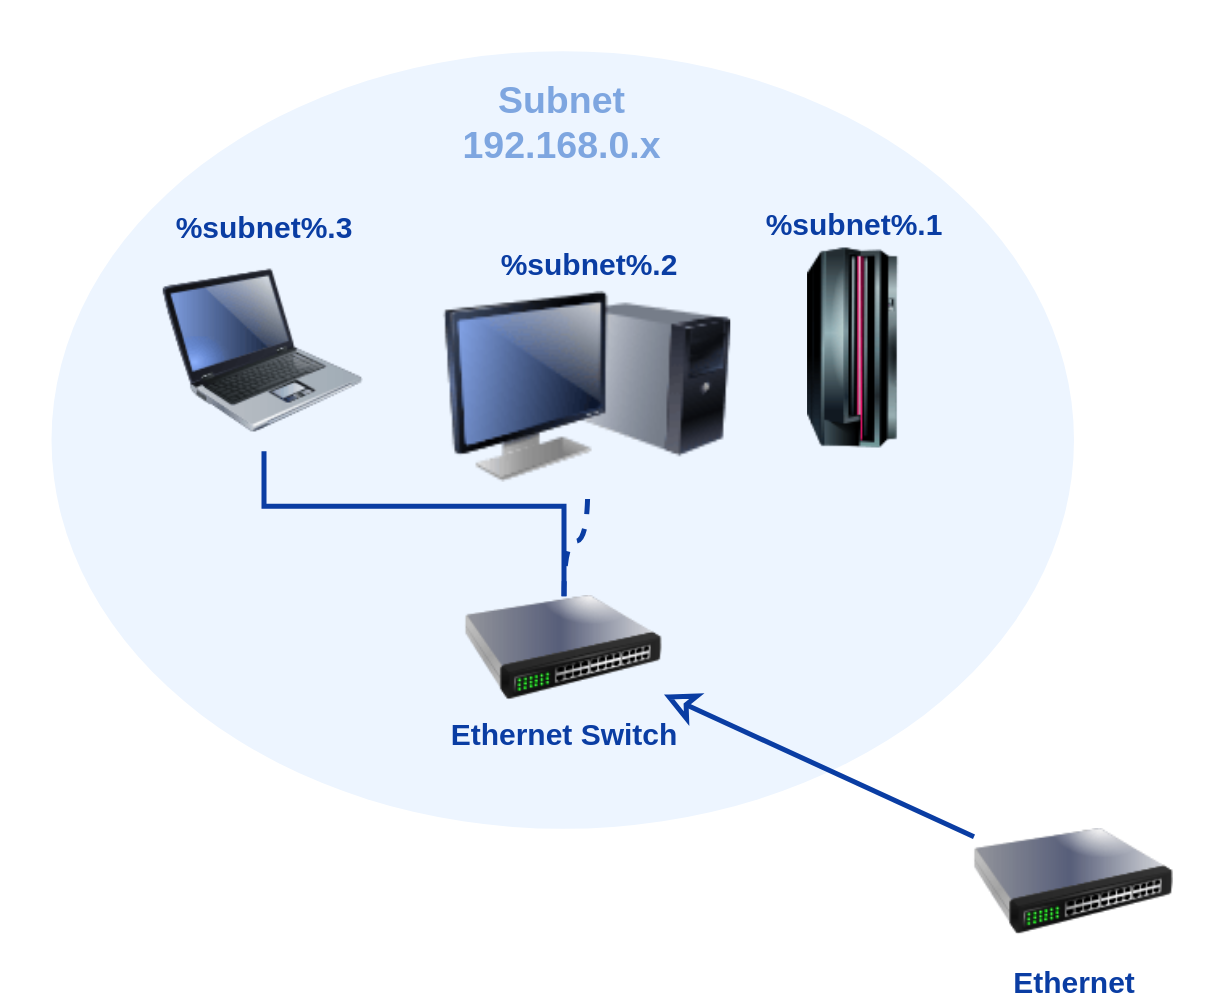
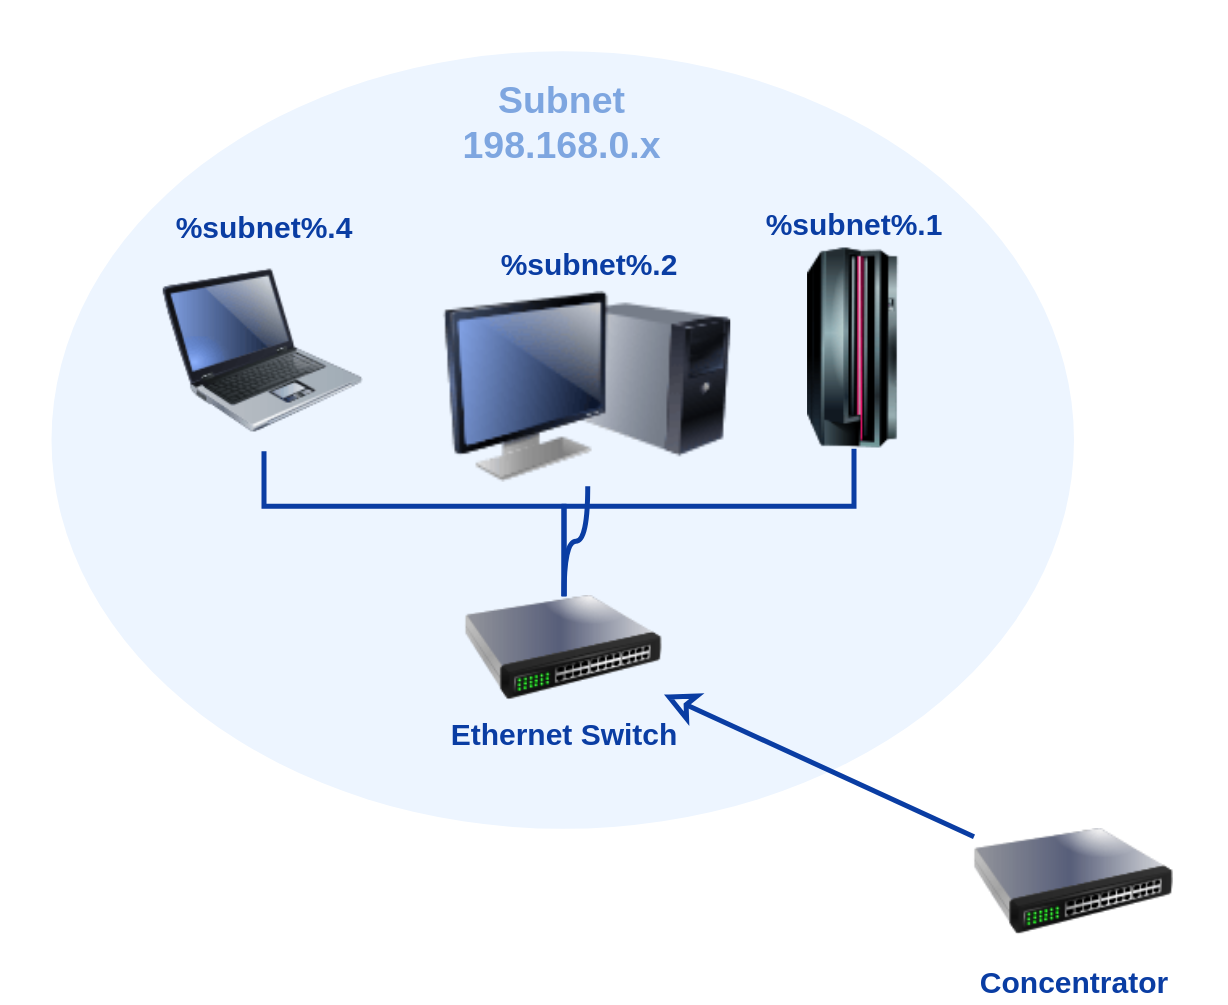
(563, 124) -> (563, 124)
(265, 226) -> (265, 226)
none -> (751, 506)
(586, 521) -> (586, 521)
(1075, 984) -> (1075, 984)
